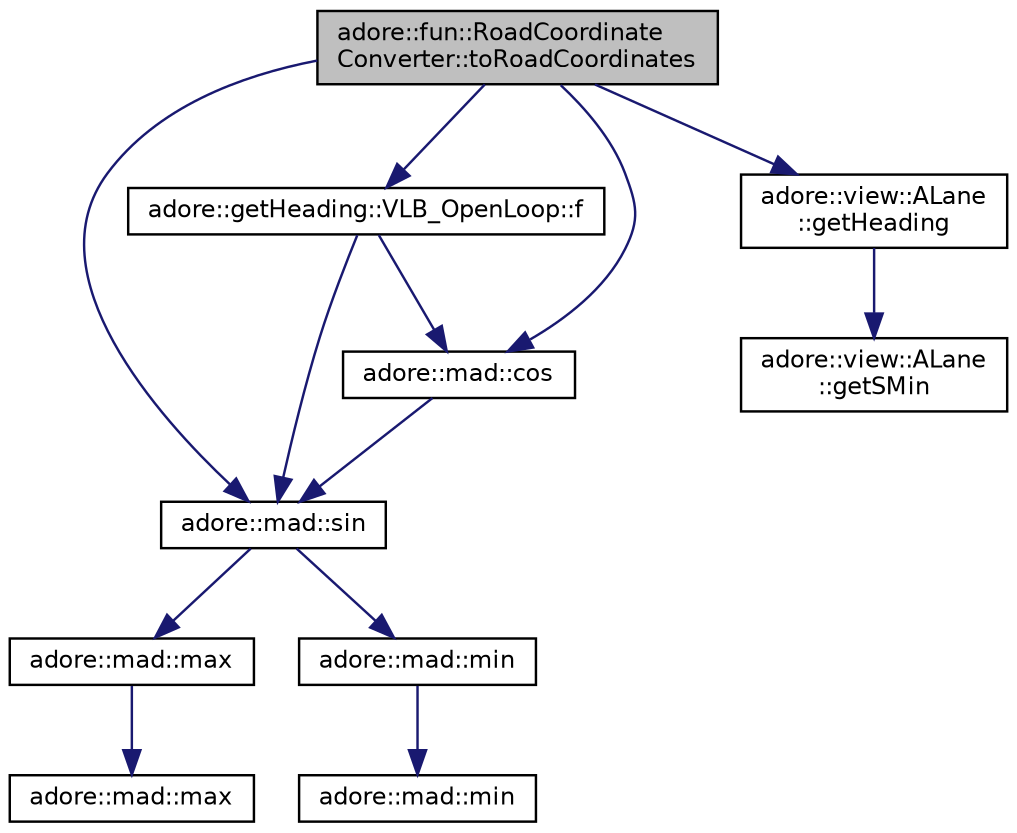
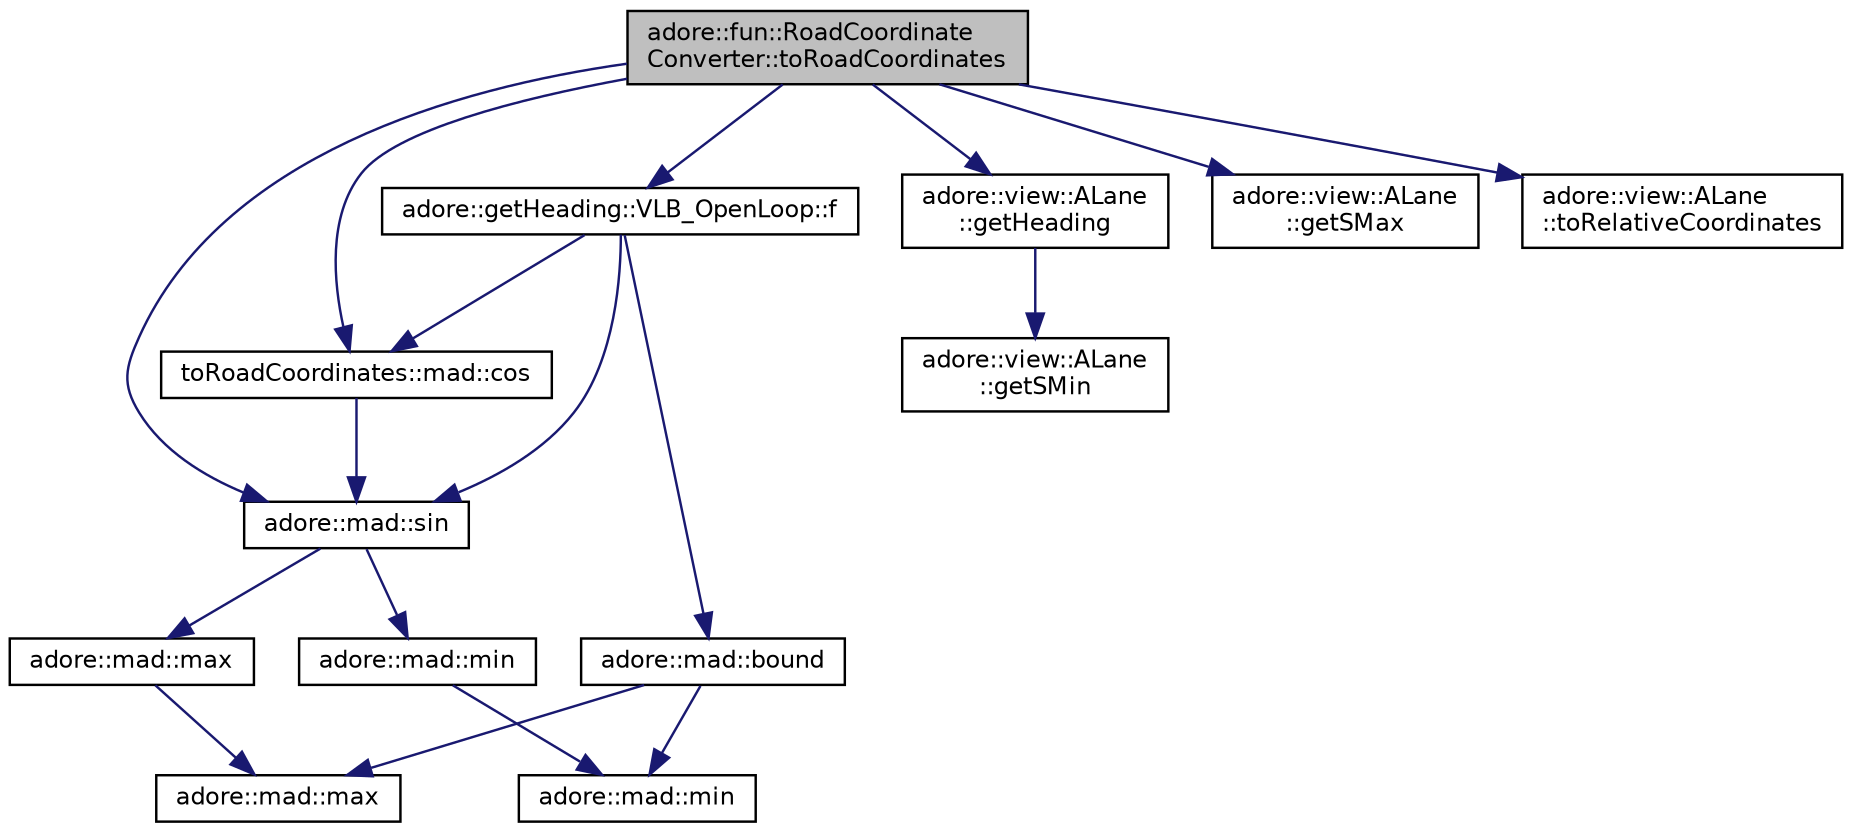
none -> (1345, 211)
none -> (1682, 211)
(459, 375) -> (356, 375)
none -> (713, 662)
